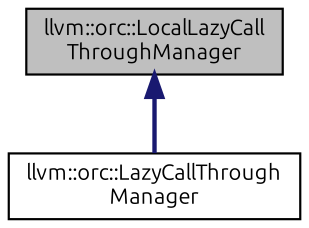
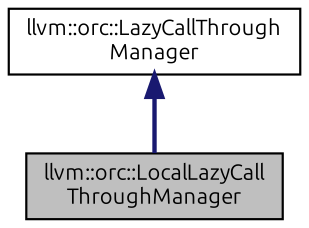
(155, 125) -> (155, 125)
